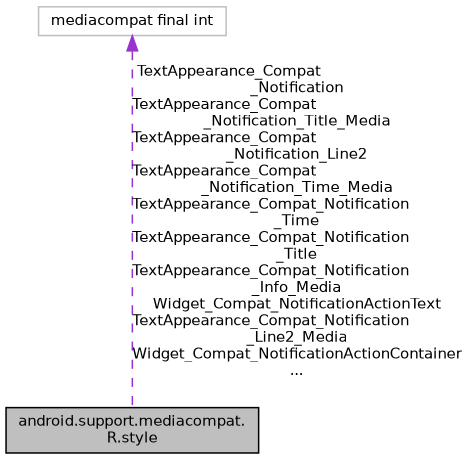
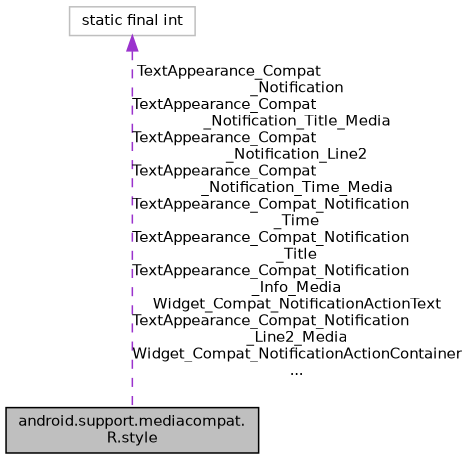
(132, 21) -> (132, 21)
